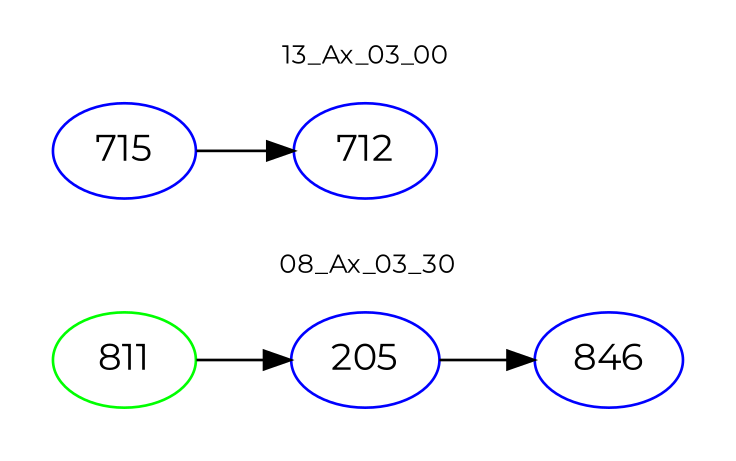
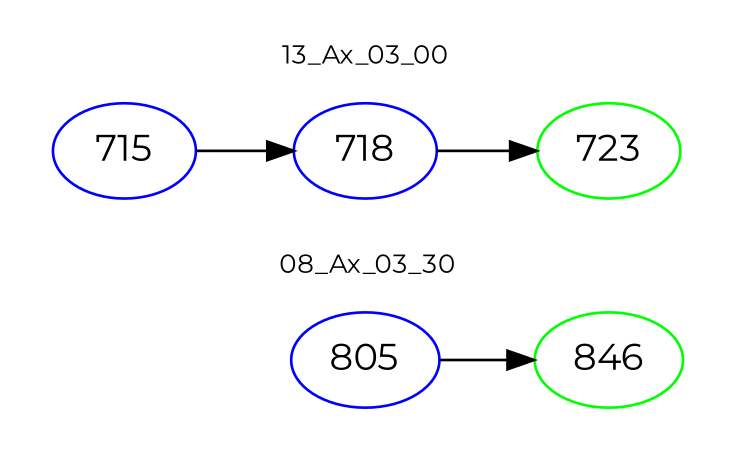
(365, 151) -> (365, 151)
none -> (609, 151)
(124, 360) -> none
(365, 360) -> (365, 360)
(609, 360) -> (609, 360)
